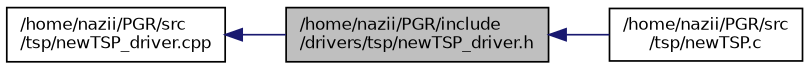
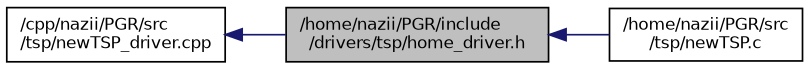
(116, 35) -> (116, 35)
(417, 35) -> (417, 35)
